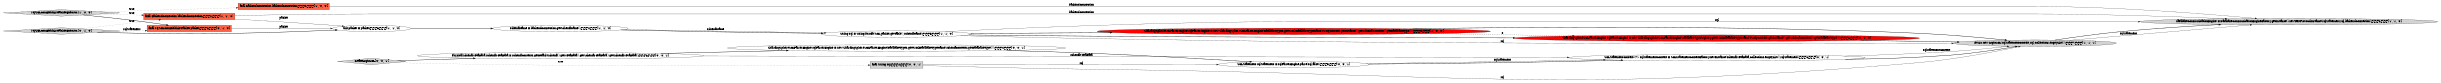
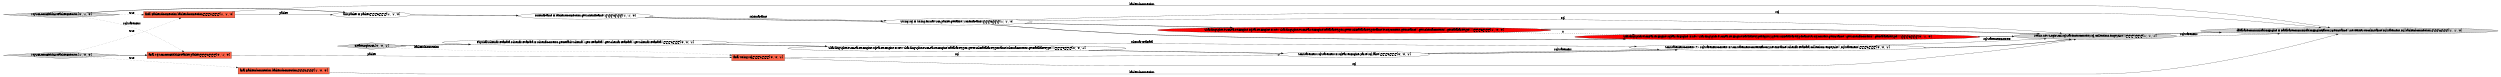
(281, 28) -> (481, 56)
(560, 62) -> (427, 47)
(897, 65) -> (758, 58)
